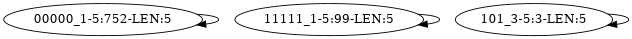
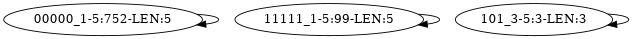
(534, 20) -> (534, 20)
